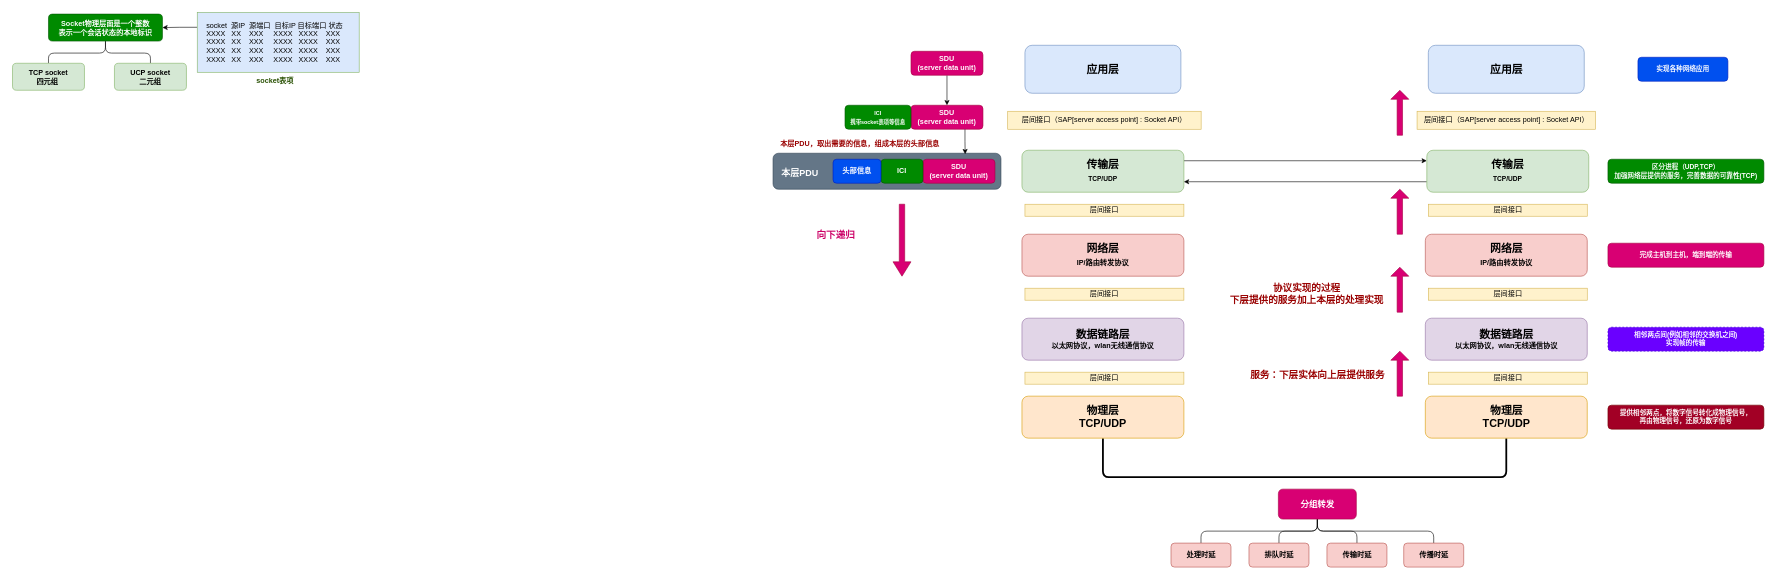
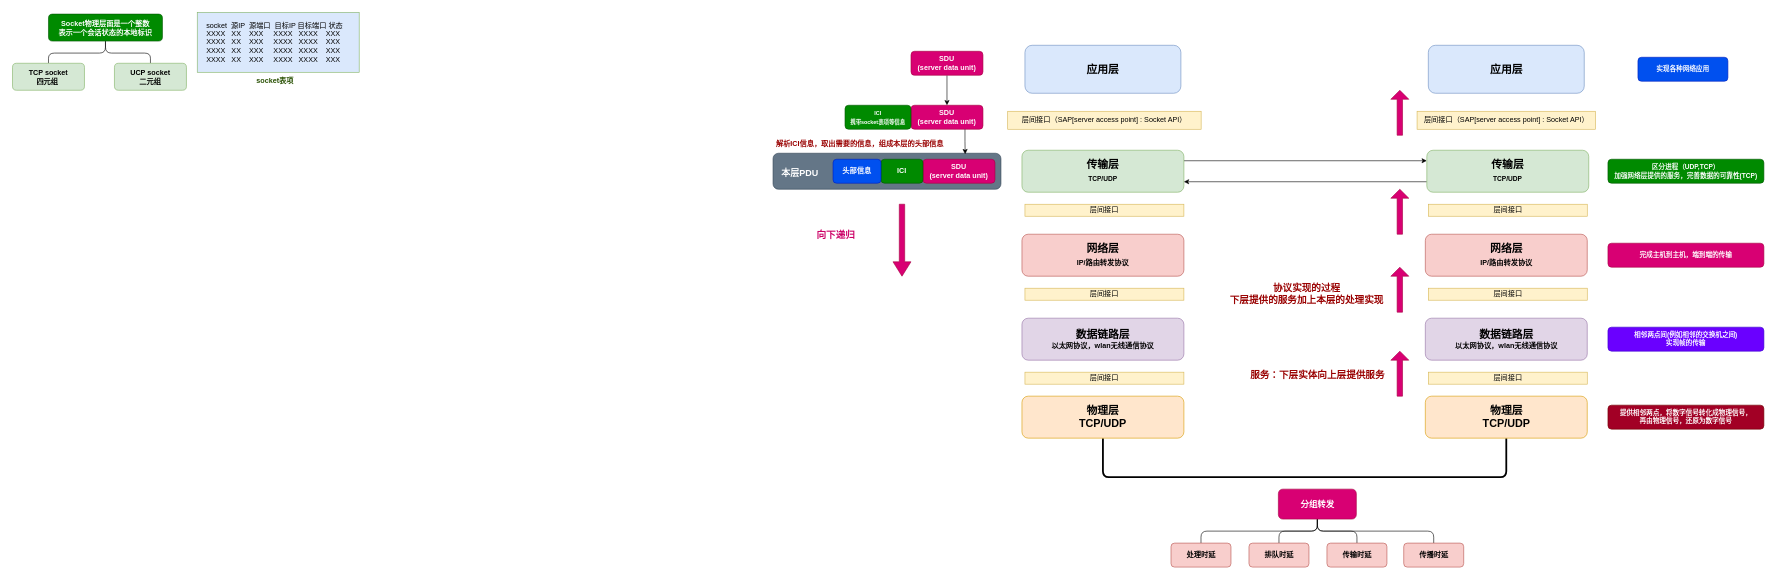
(172, 27) -> none
(860, 144) -> (860, 144)
(1686, 339) -> (1686, 339)
